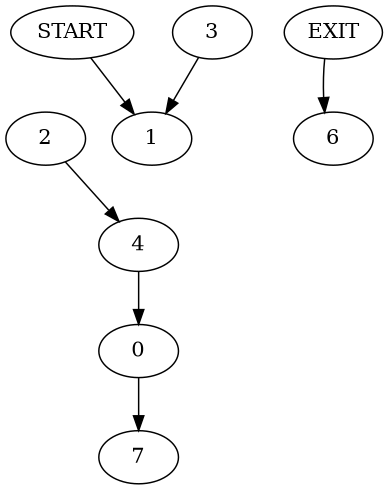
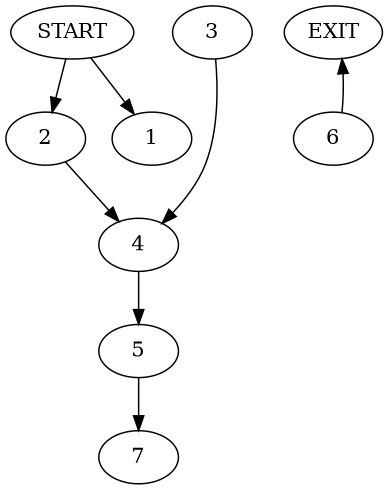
none -> (61, 78)
(323, 78) -> (343, 93)
(186, 79) -> (212, 141)
(139, 351) -> (139, 351)
